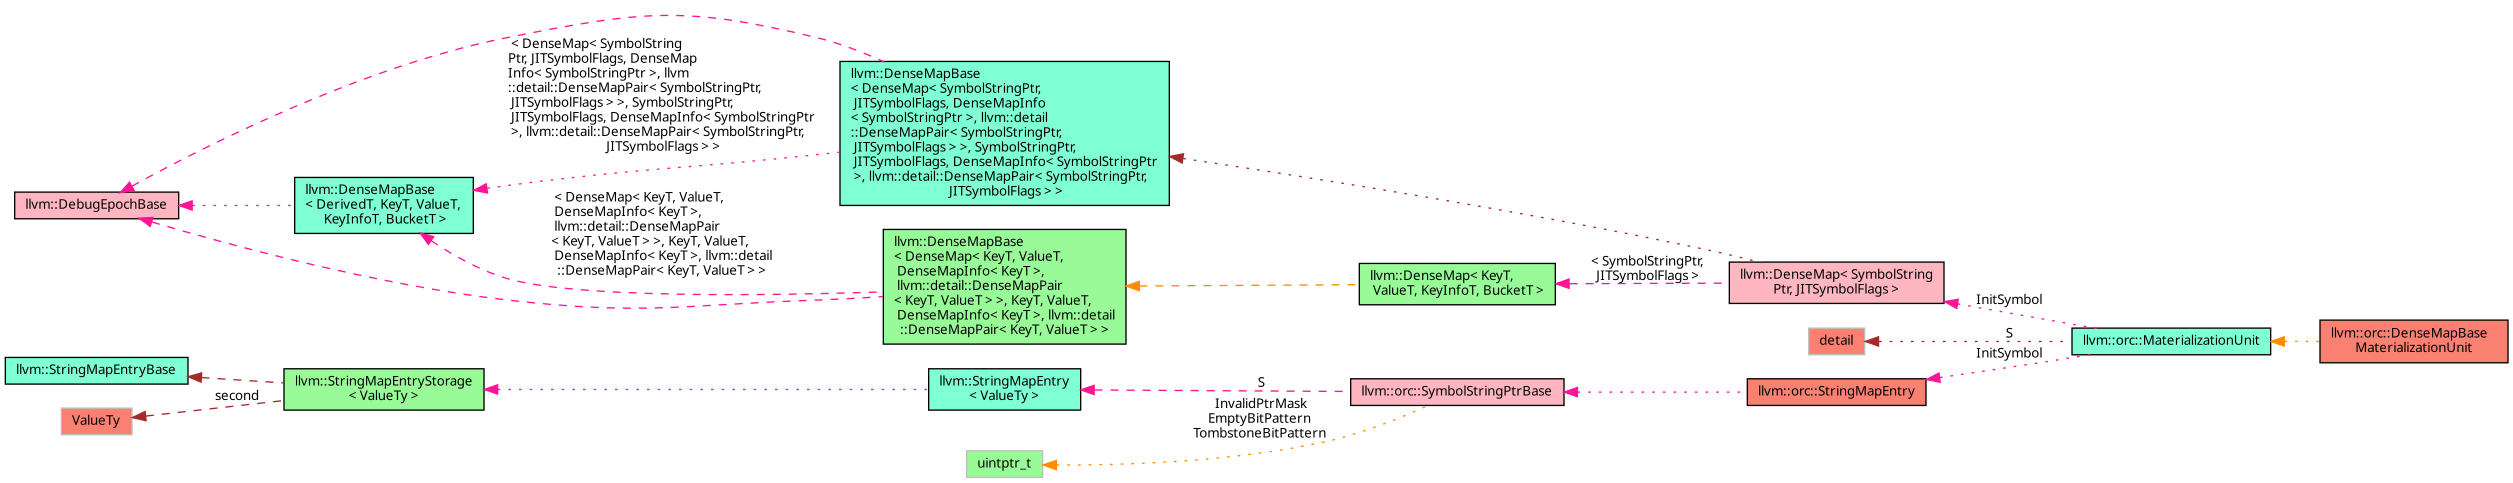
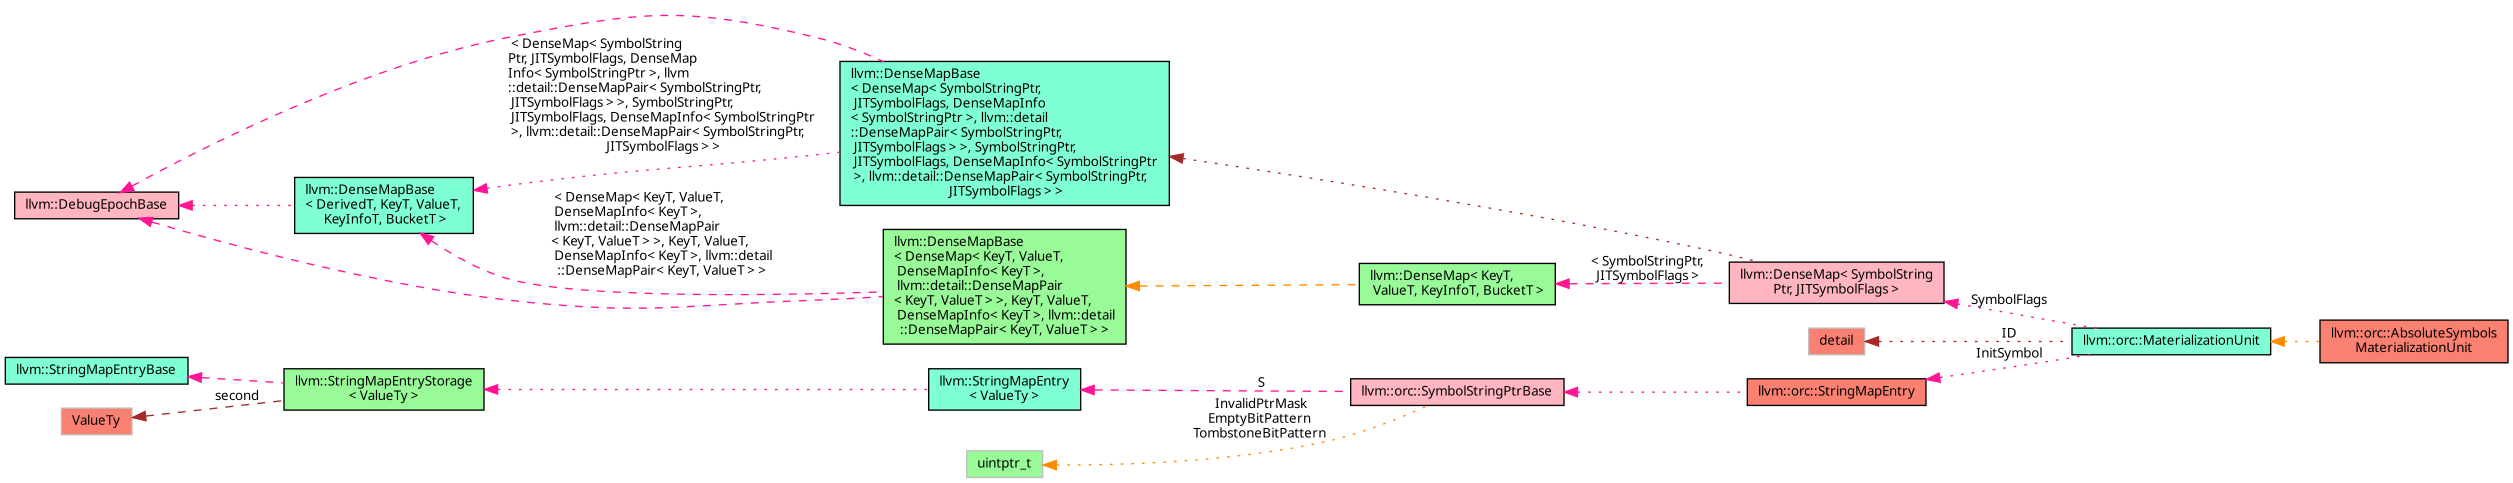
(2008, 301) -> (2008, 301)
(2008, 334) -> (2008, 334)
(2414, 341) -> (2414, 341)
(243, 380) -> (243, 380)
